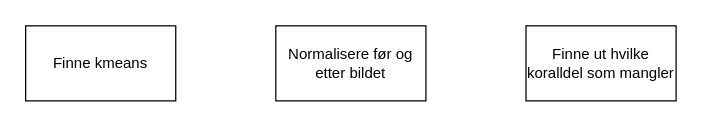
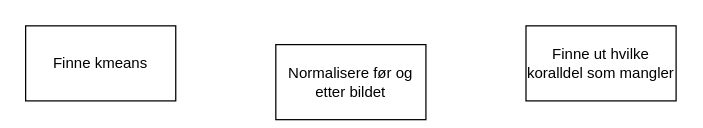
(351, 63) -> (351, 82)
